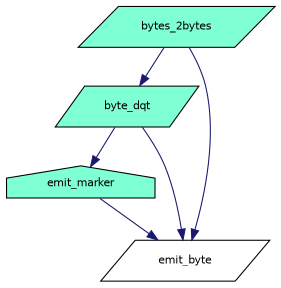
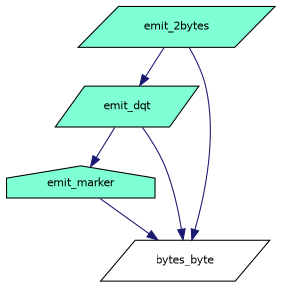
(177, 27) -> (177, 27)
(127, 107) -> (127, 107)
(185, 261) -> (185, 261)
